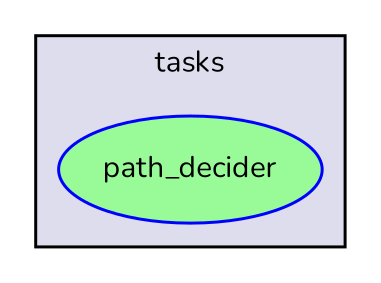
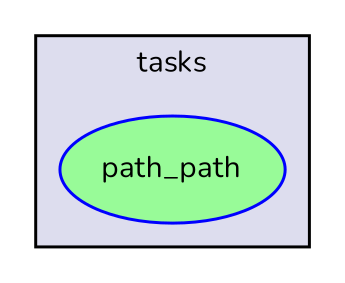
(190, 170) -> (173, 170)
